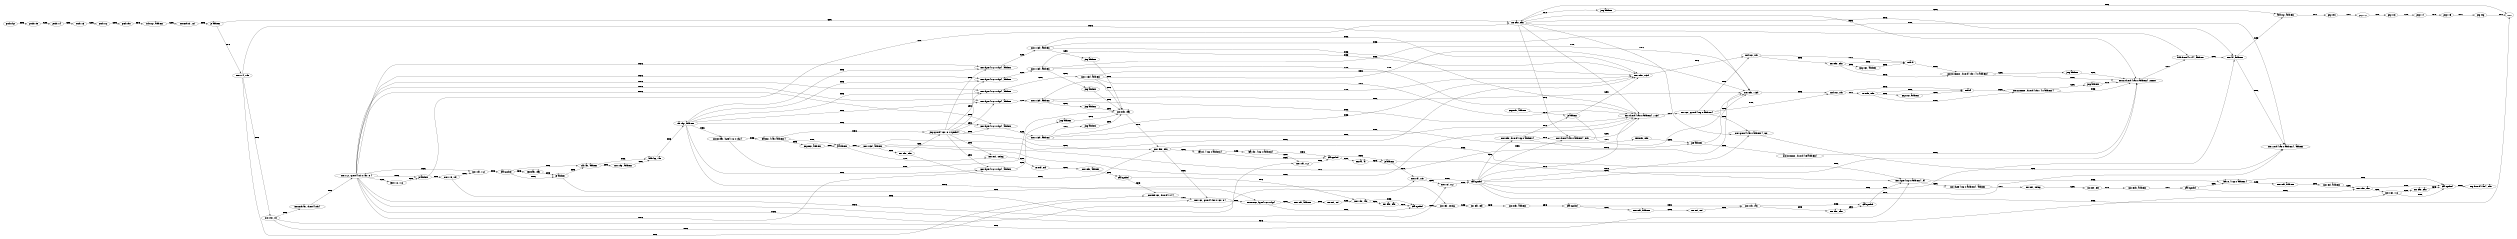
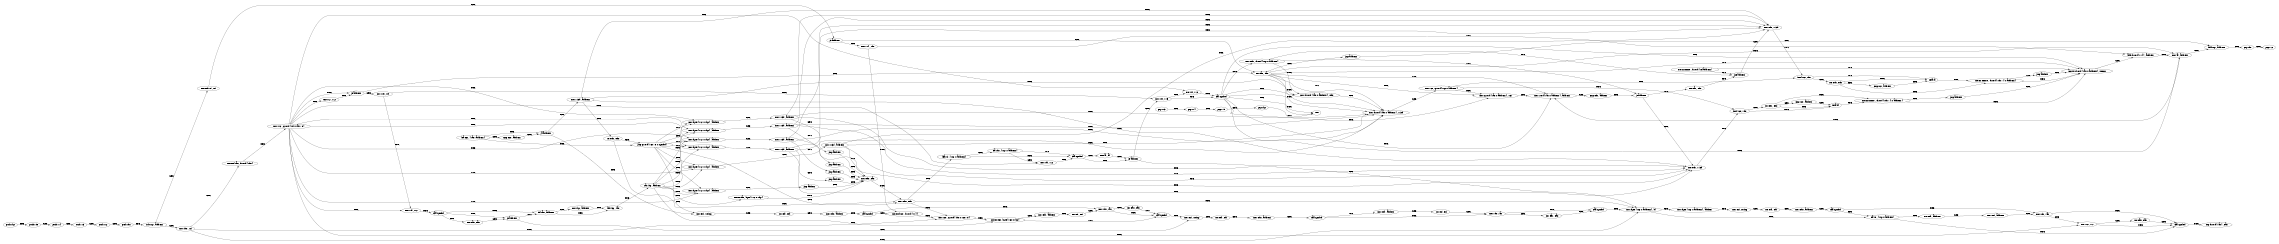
(2377, 15) -> none
none -> (1580, 96)
(1642, 138) -> (1695, 88)
(751, 139) -> none
(256, 146) -> (170, 227)
(1744, 149) -> (1720, 73)
